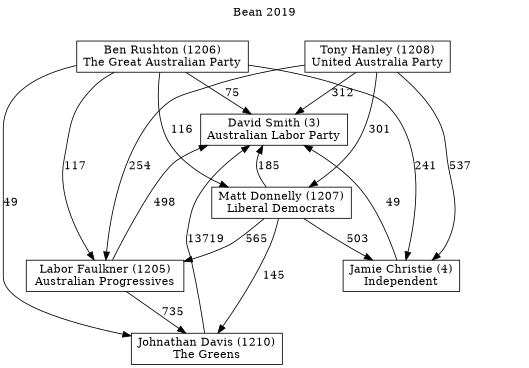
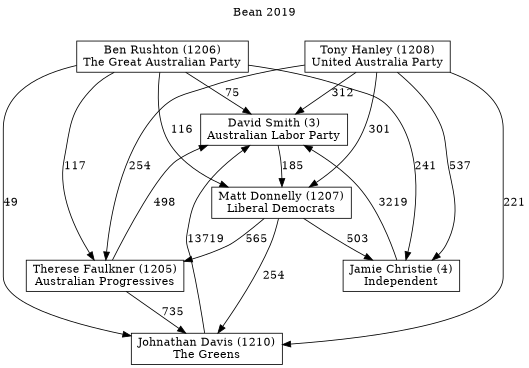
(257, 171) -> (281, 162)
(394, 203) -> (394, 203)
(105, 276) -> (105, 276)
(274, 276) -> (274, 276)
none -> (503, 278)
